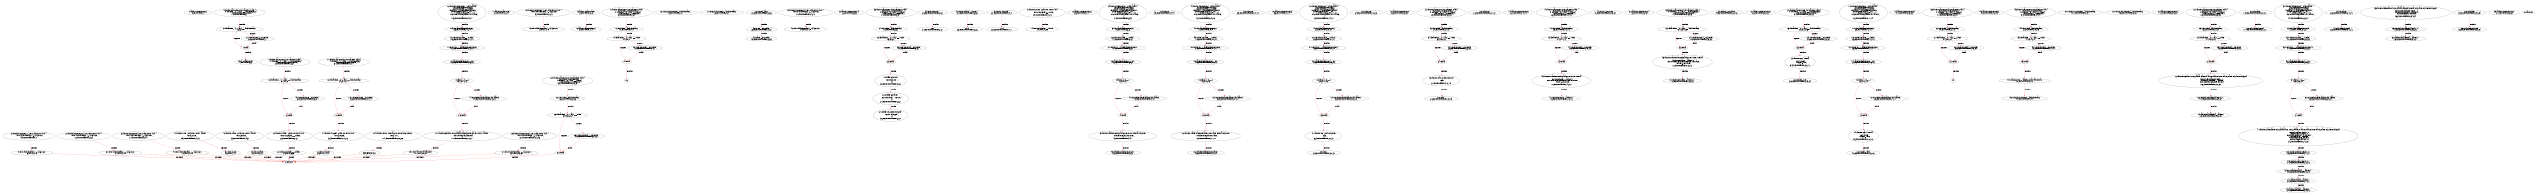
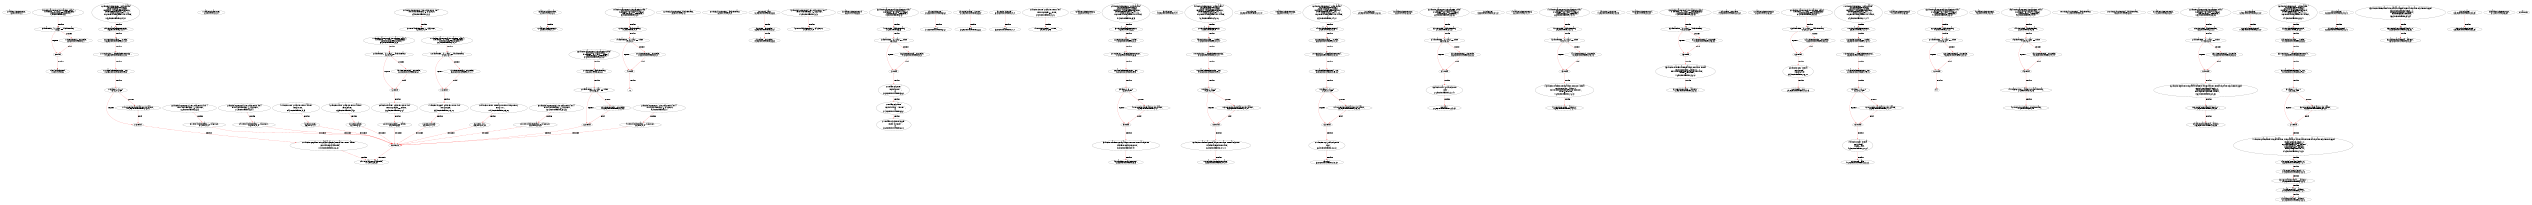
(292, 158) -> (398, 133)
(350, 158) -> (384, 153)
